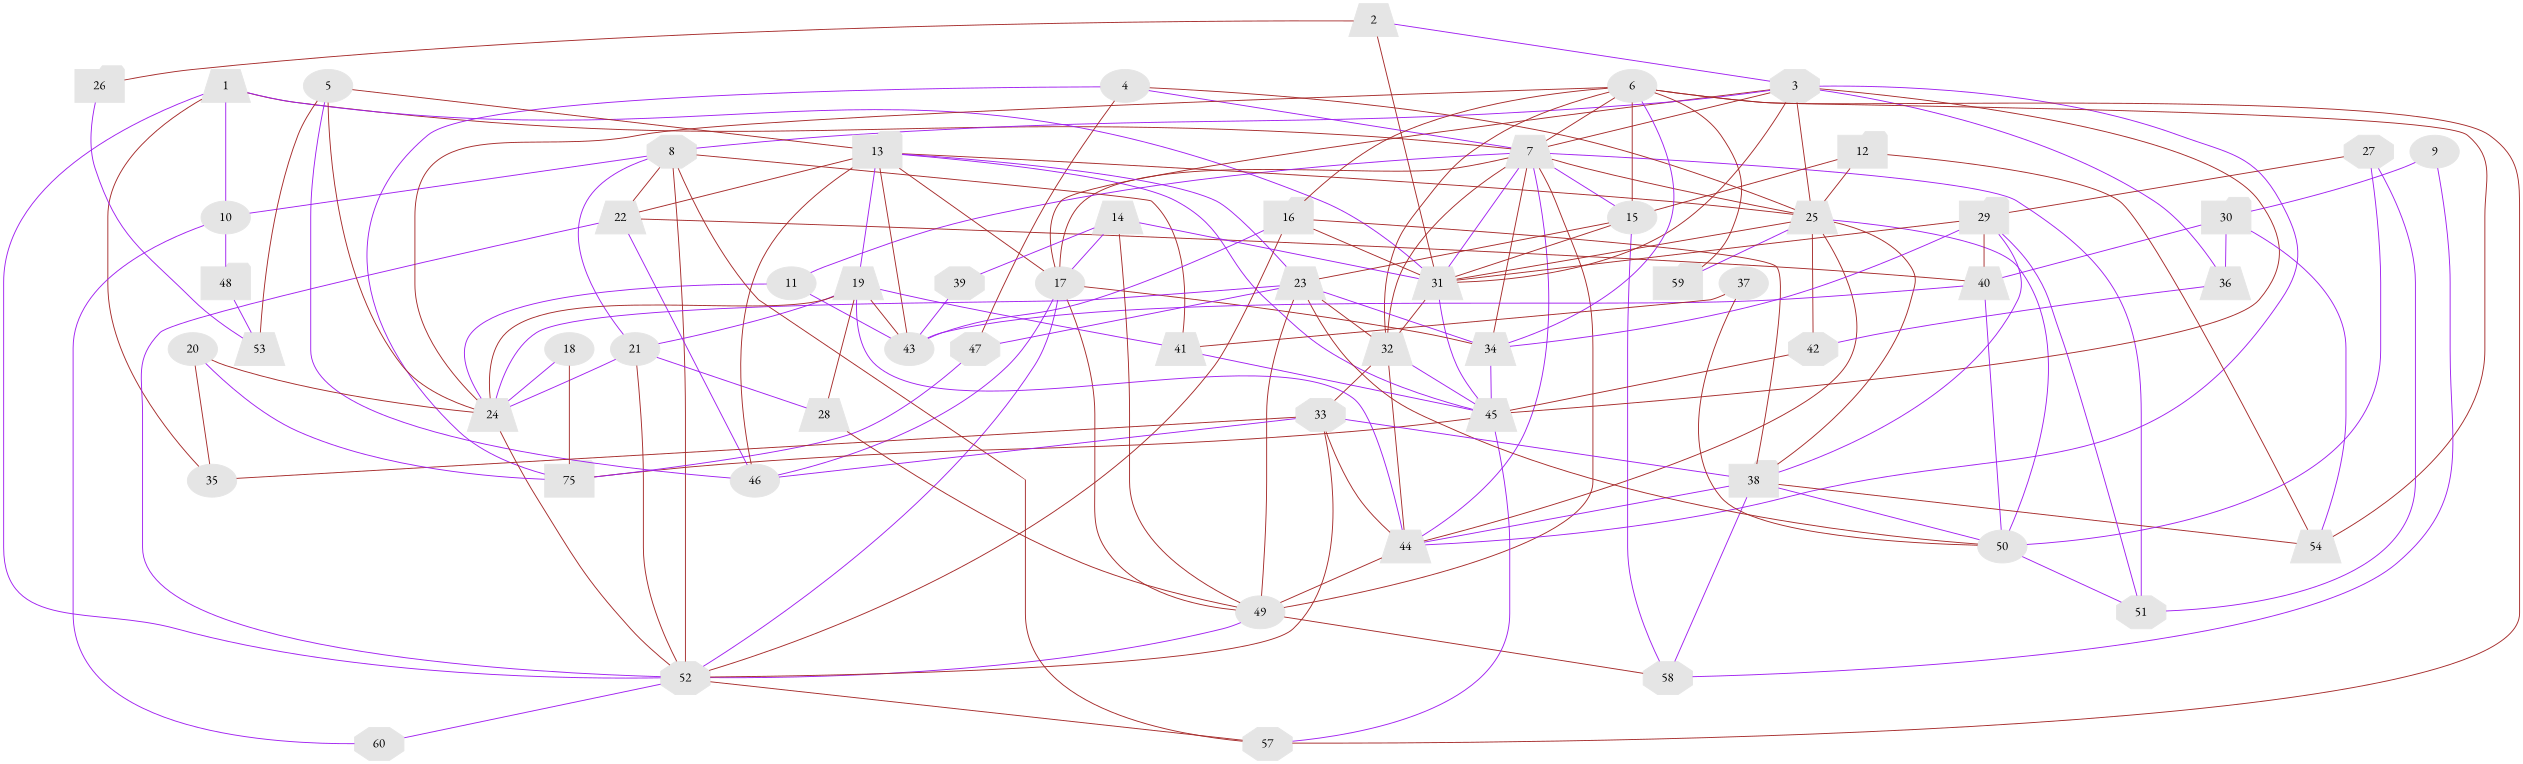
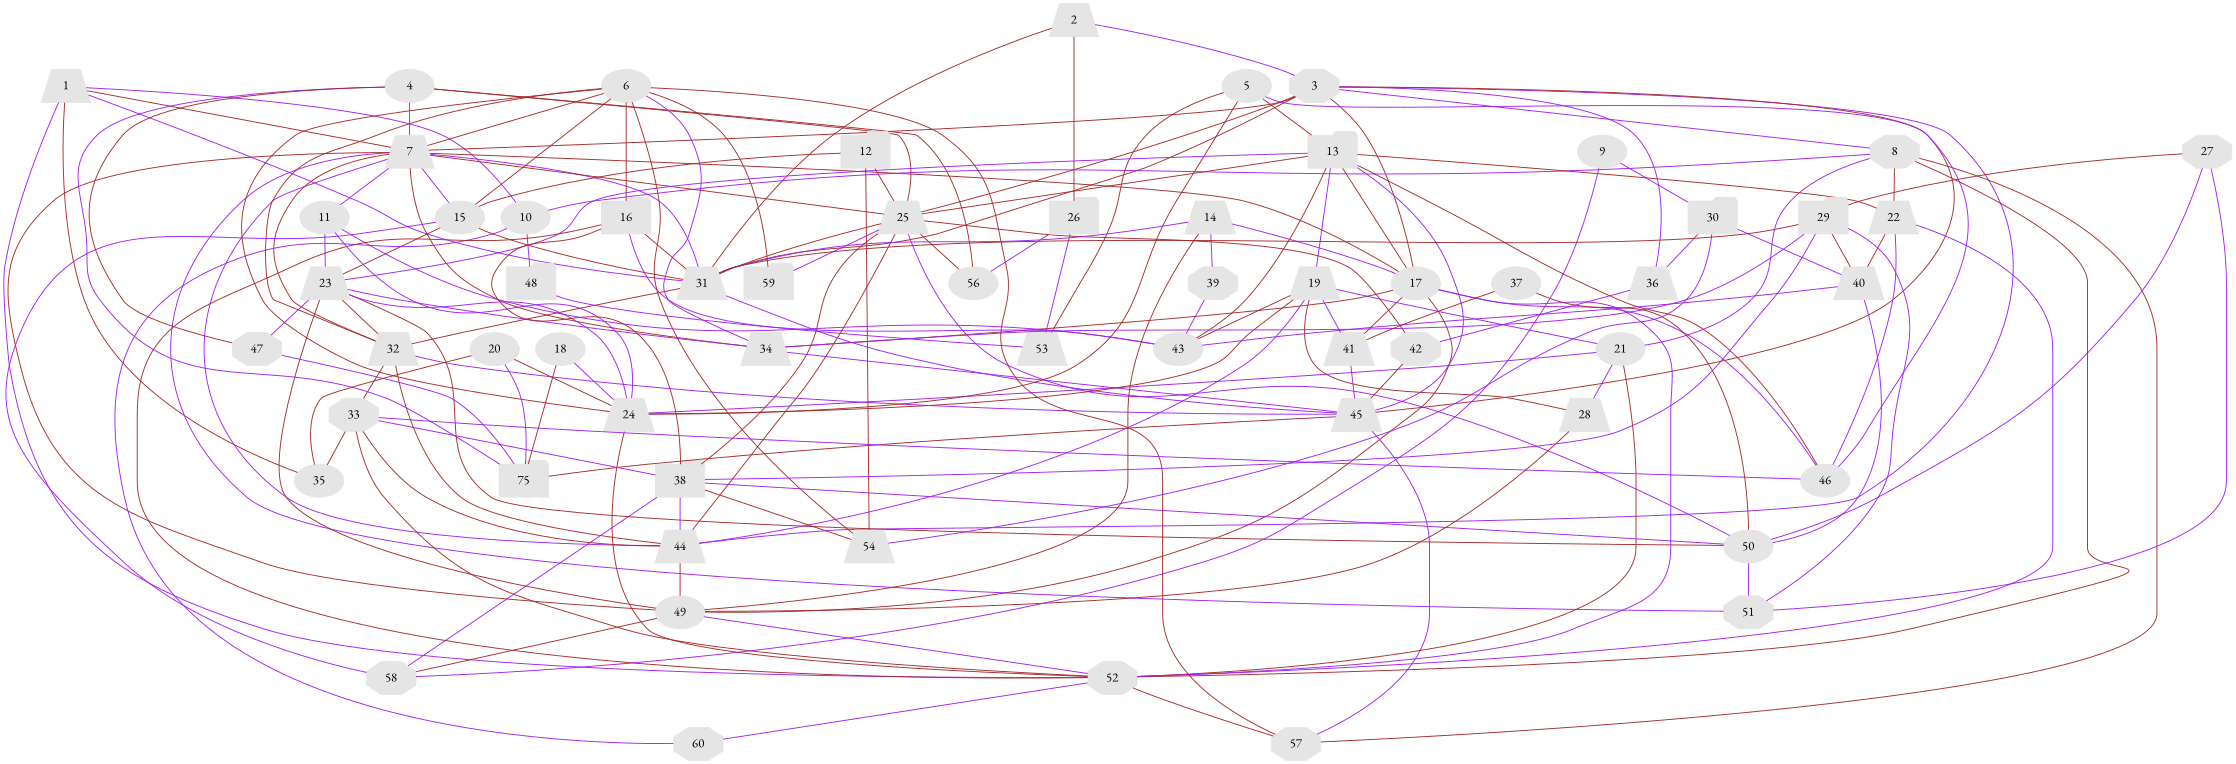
(994, 183) -> (1383, 315)
none -> (325, 250)
none -> (973, 283)
